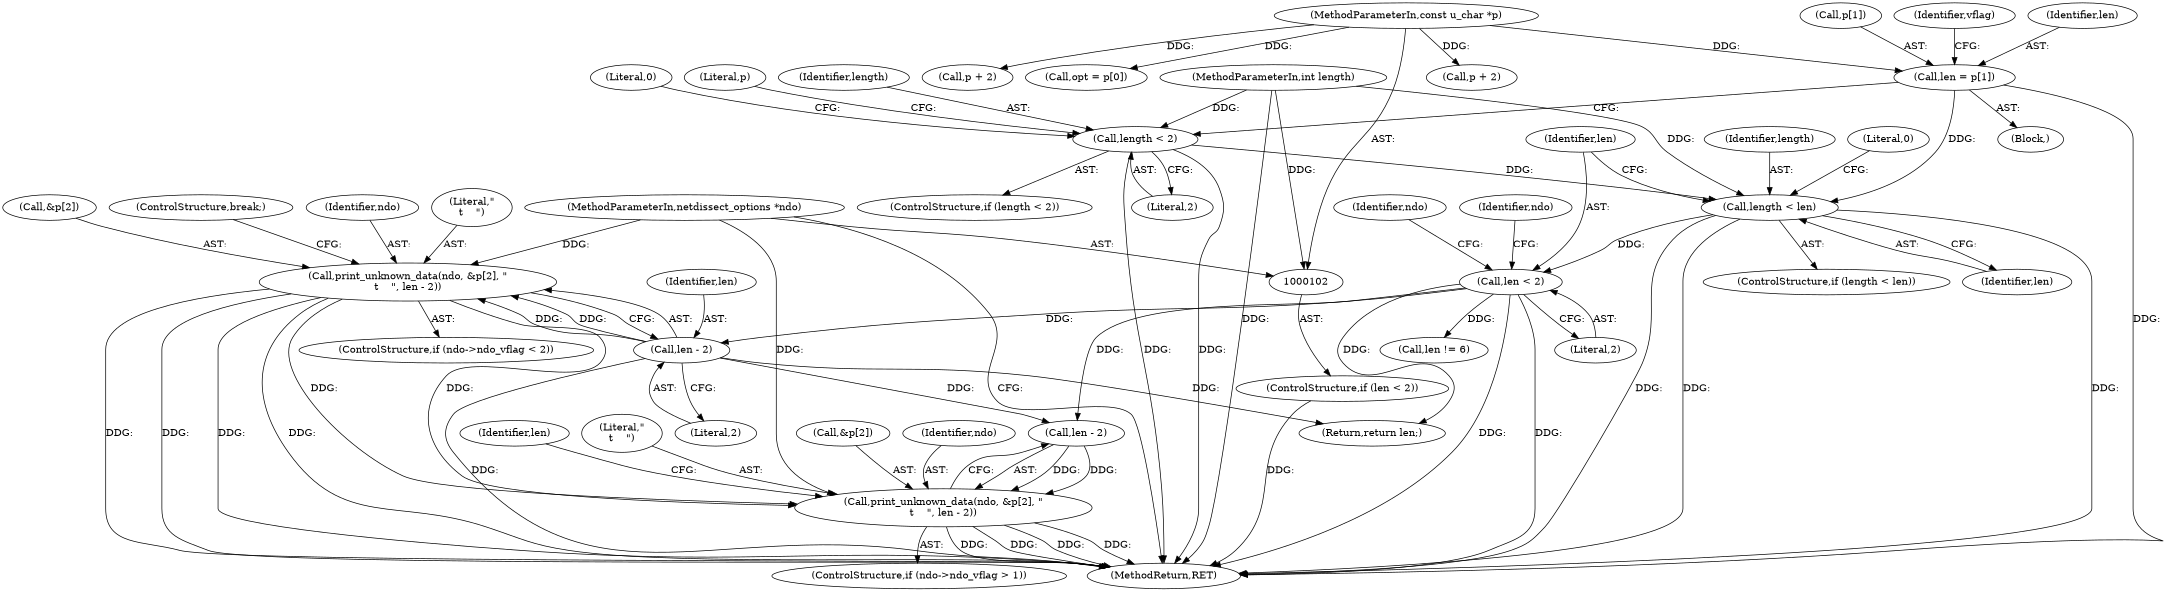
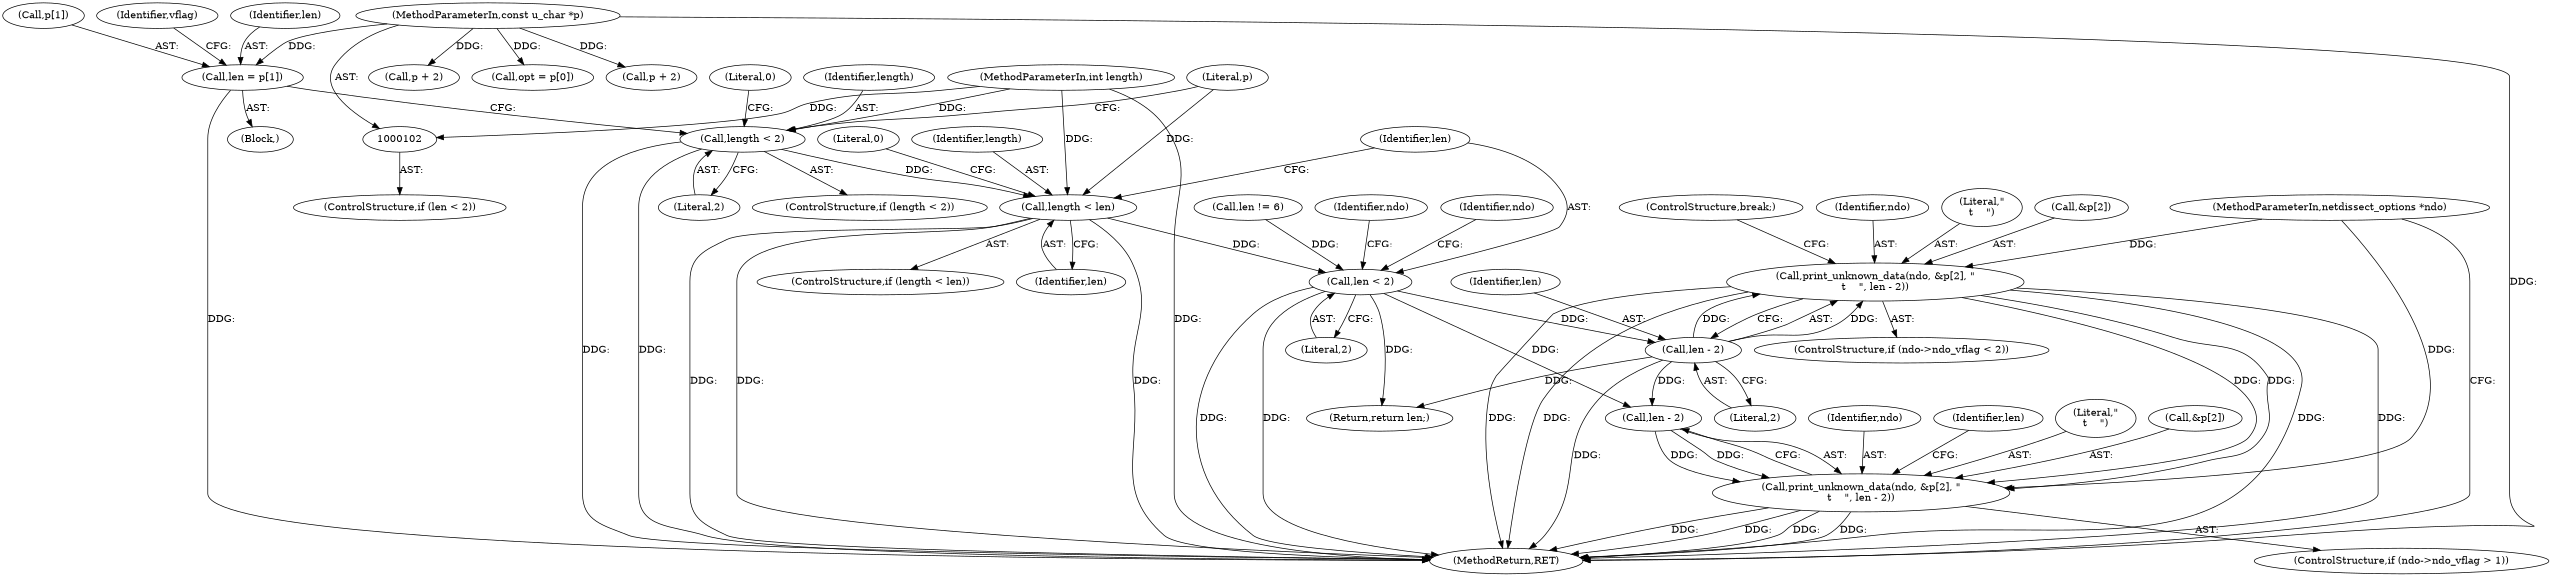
(1919, 167) -> (1151, 140)
(1019, 241) -> none
(1470, 312) -> (1301, 243)
(1265, 483) -> (2267, 47)
